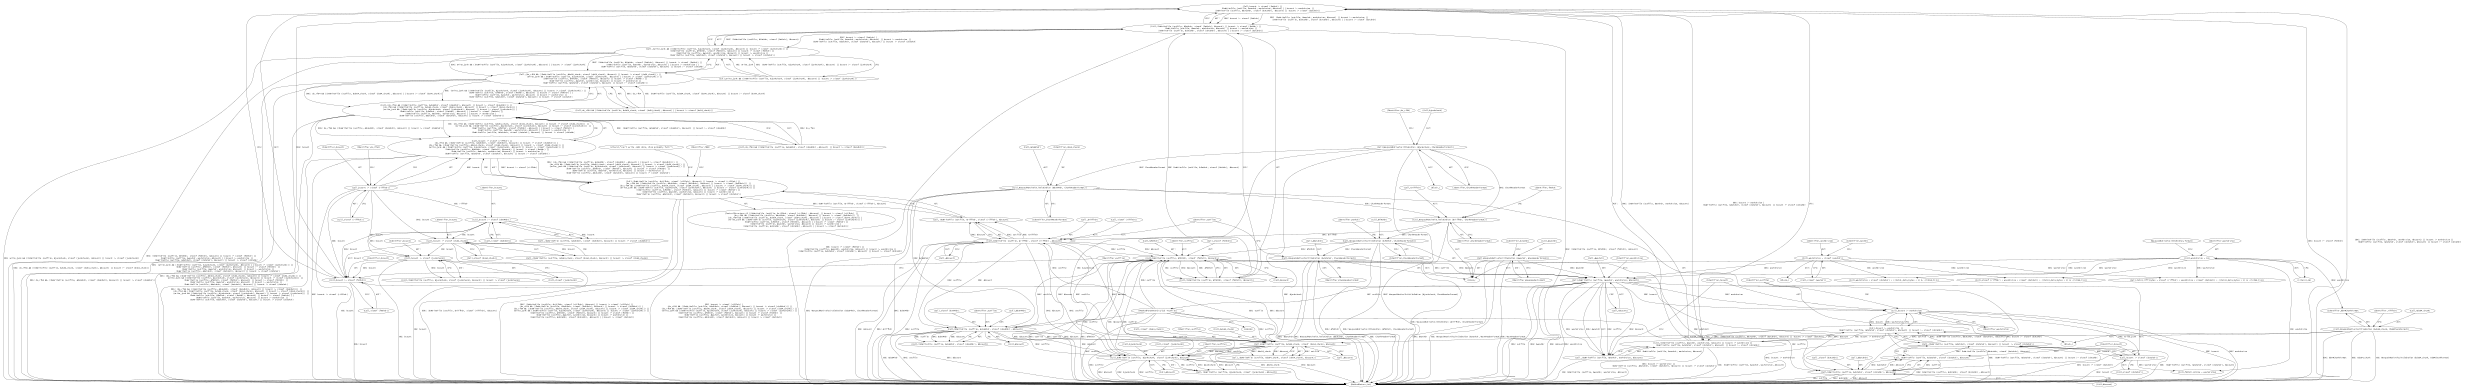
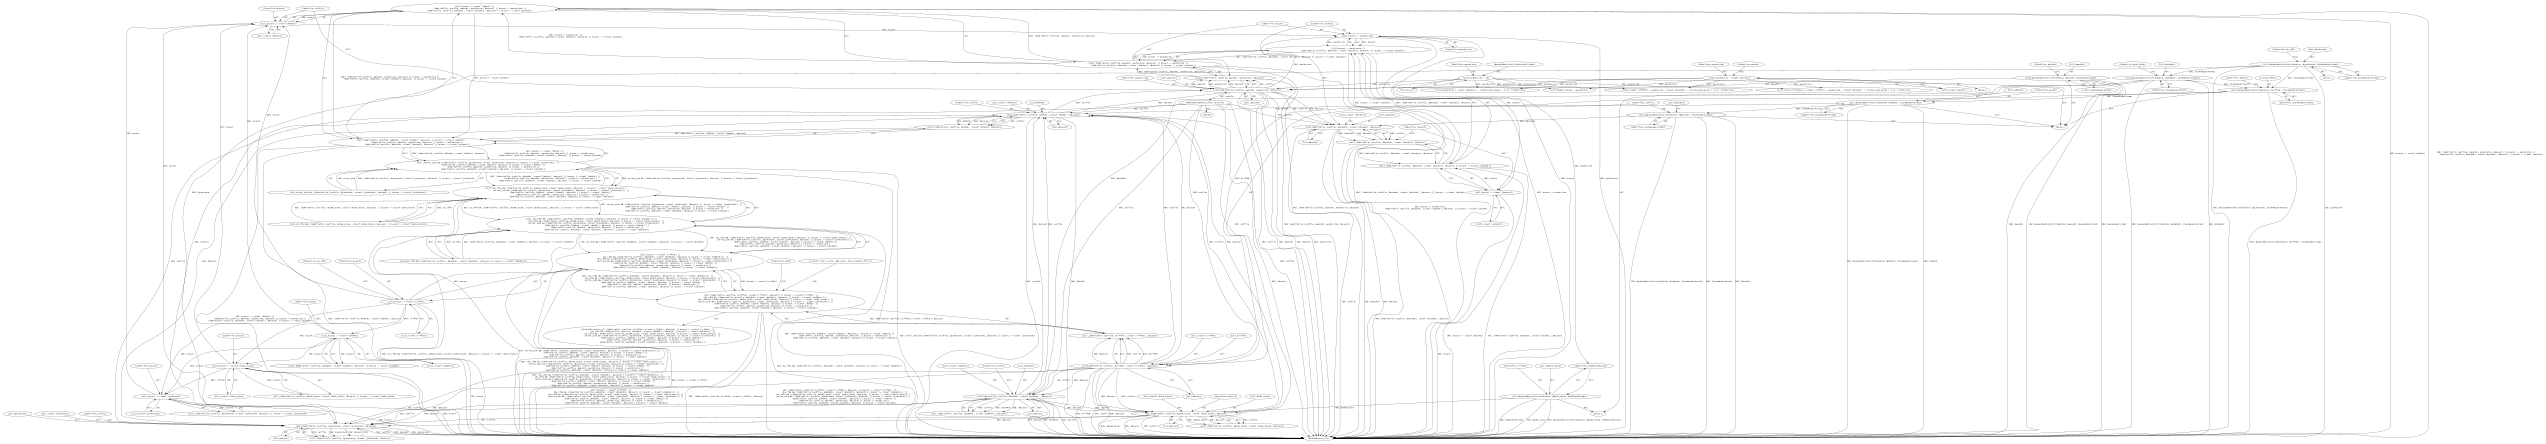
none -> (1244, 83)
(447, 249) -> (218, 380)
(1529, 280) -> (2097, 90)
(2127, 337) -> (1513, 103)
(2152, 369) -> (1650, 84)
